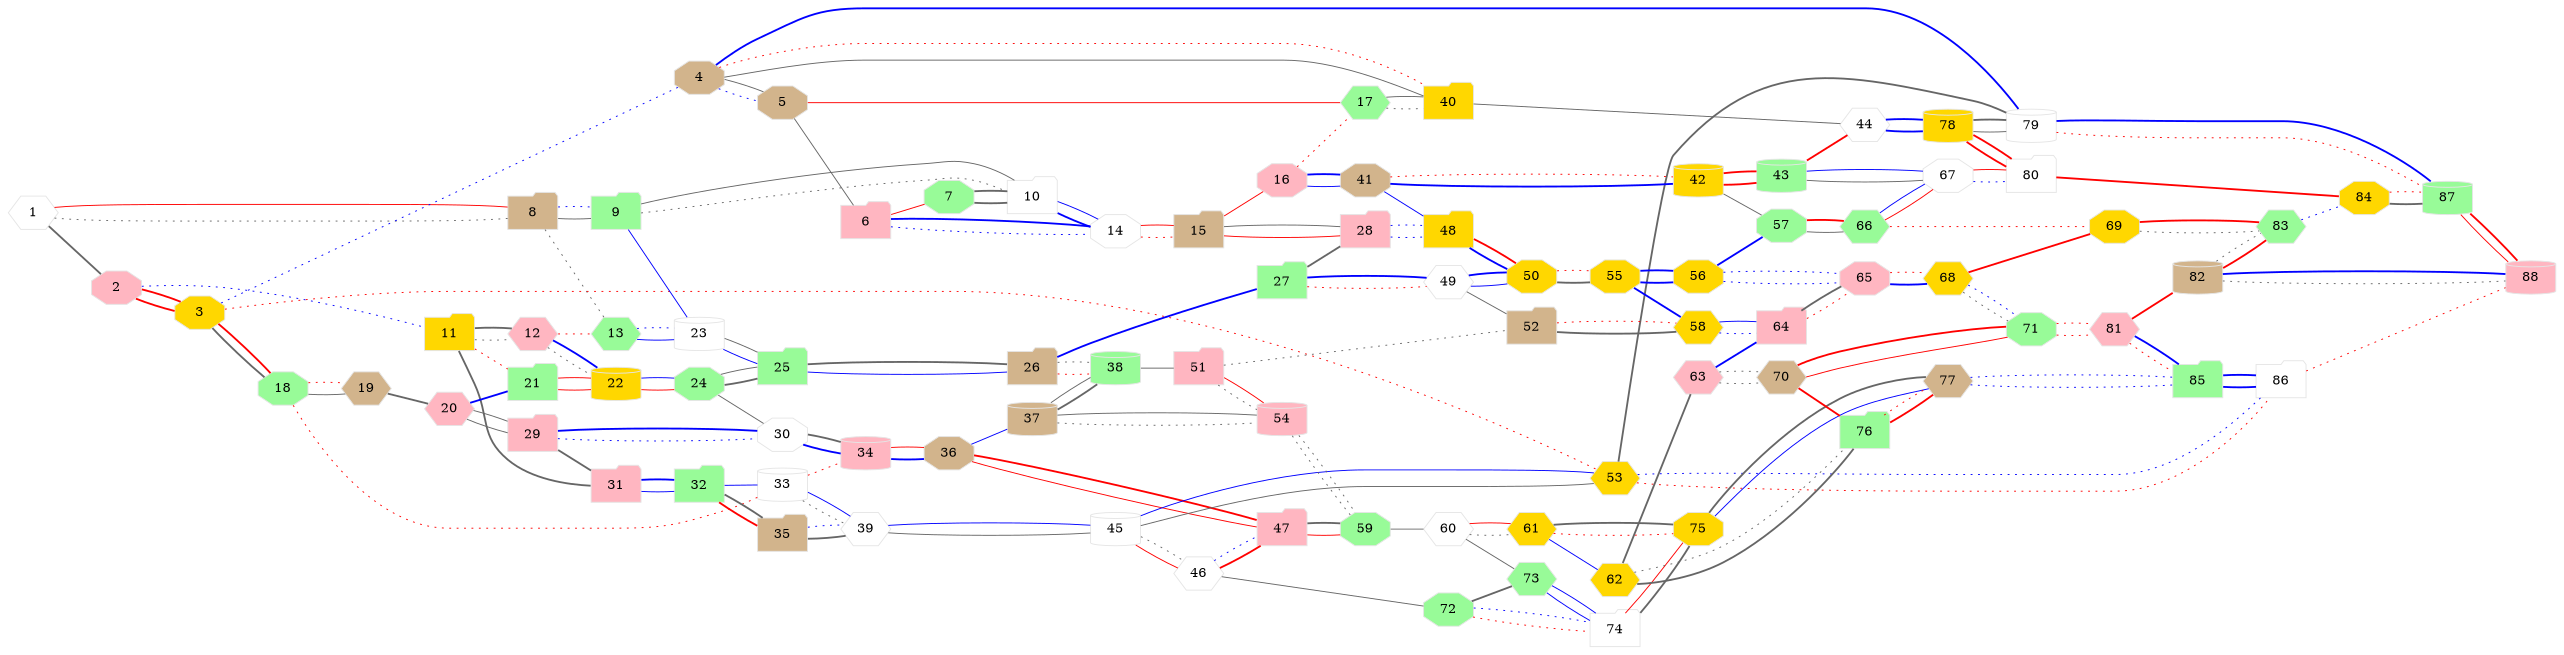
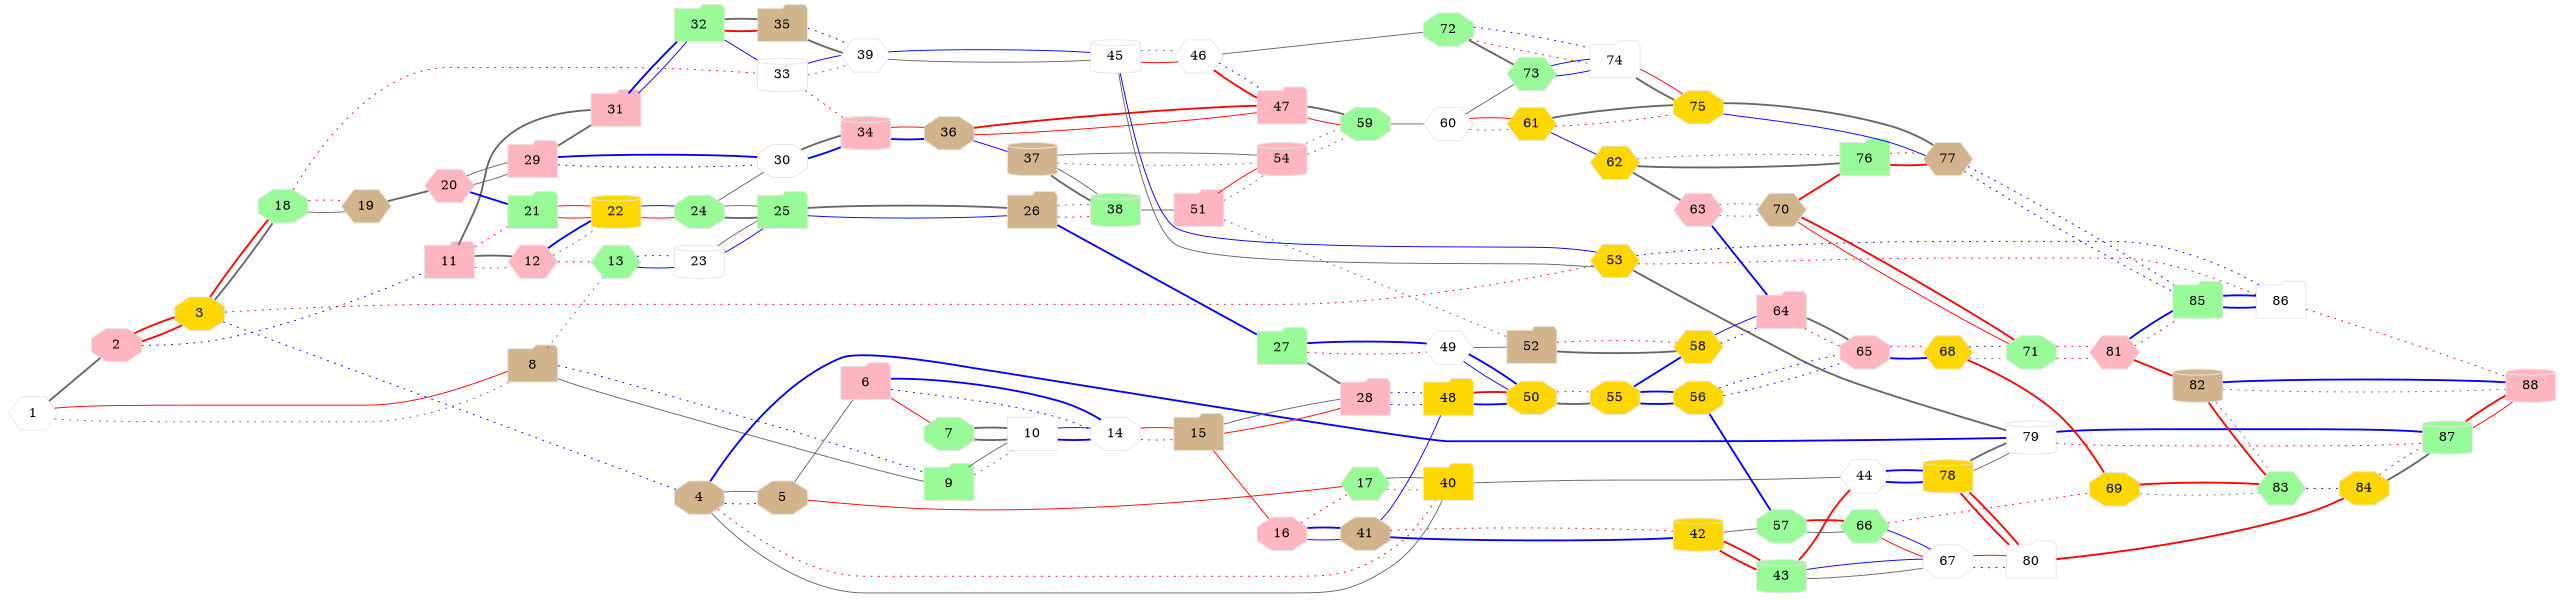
(658, 273) -> none
(450, 334) -> (450, 262)
